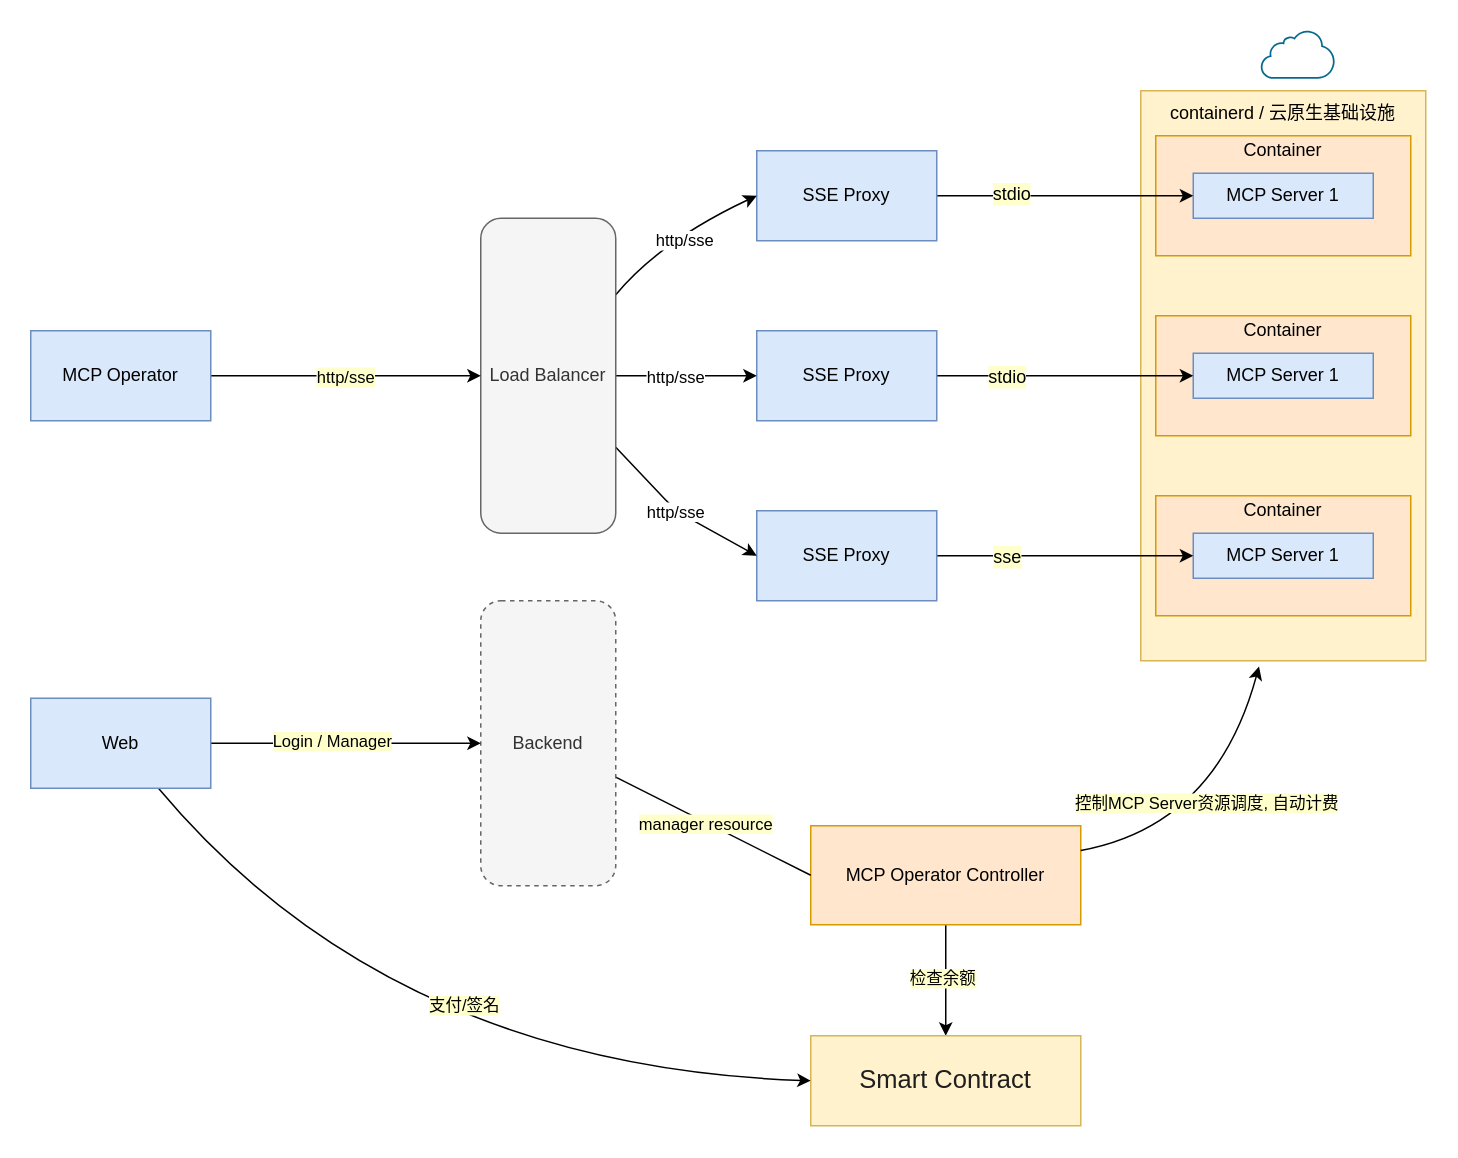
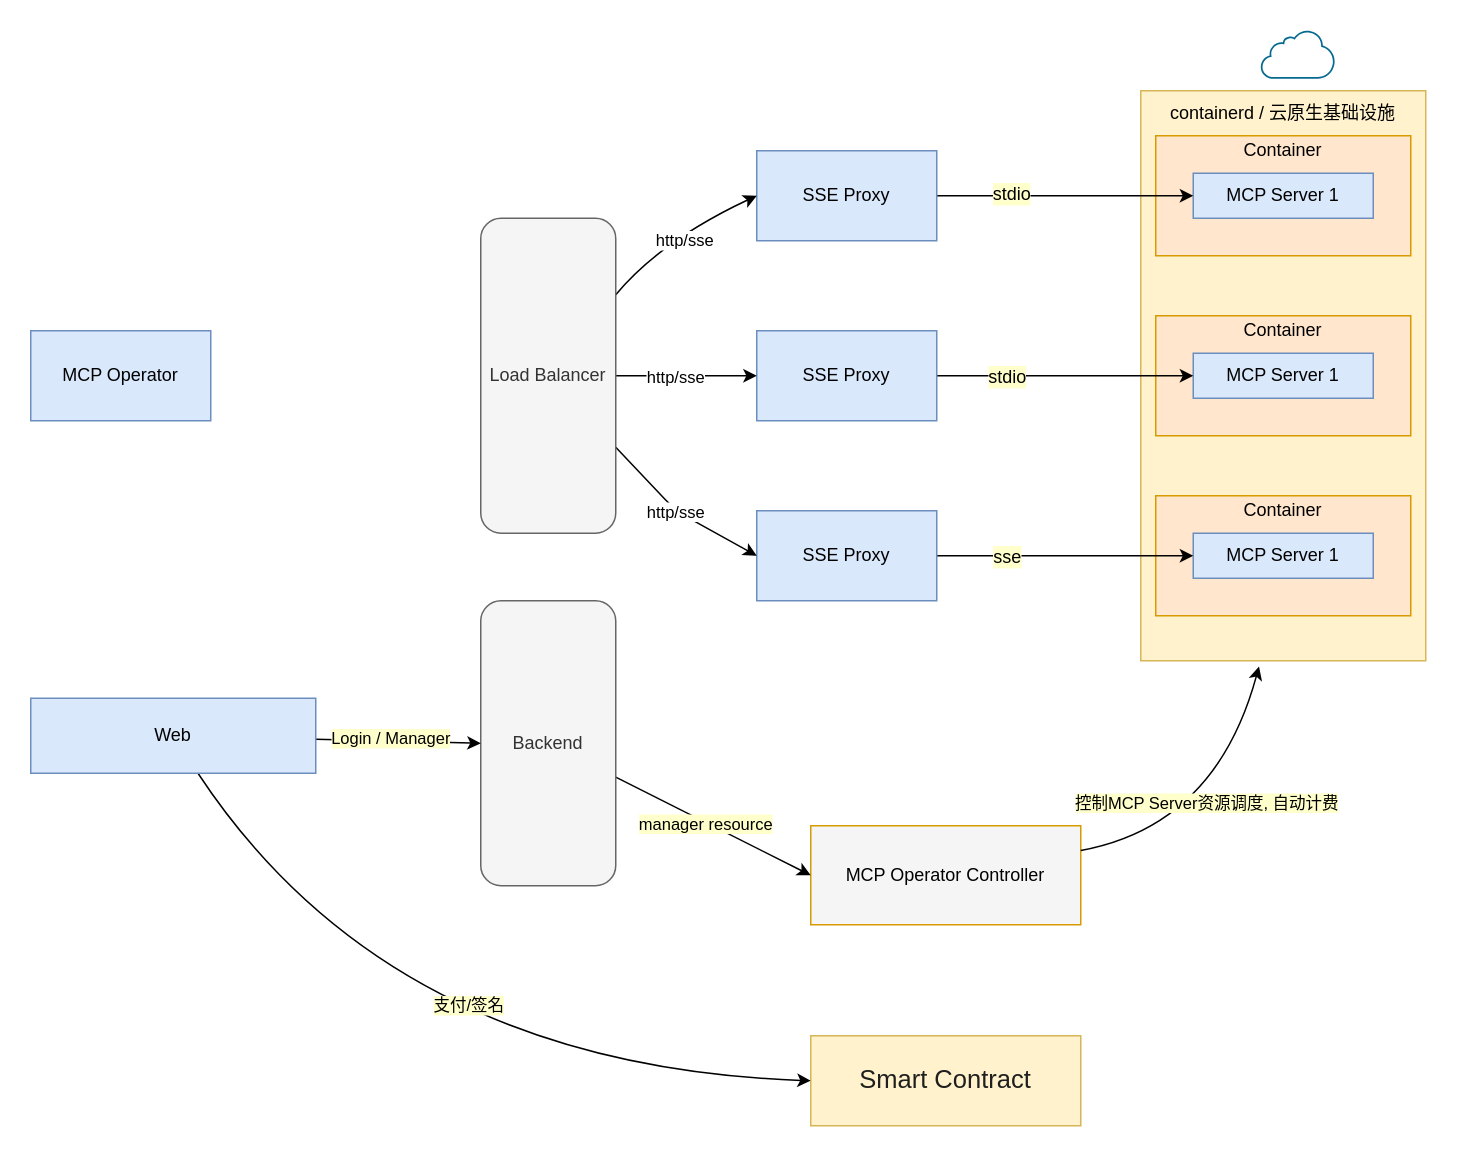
(341, 376) -> none
(121, 743) -> (173, 736)
(548, 743) -> (548, 743)
(804, 872) -> (799, 870)
(946, 875) -> (946, 875)
(946, 975) -> none
